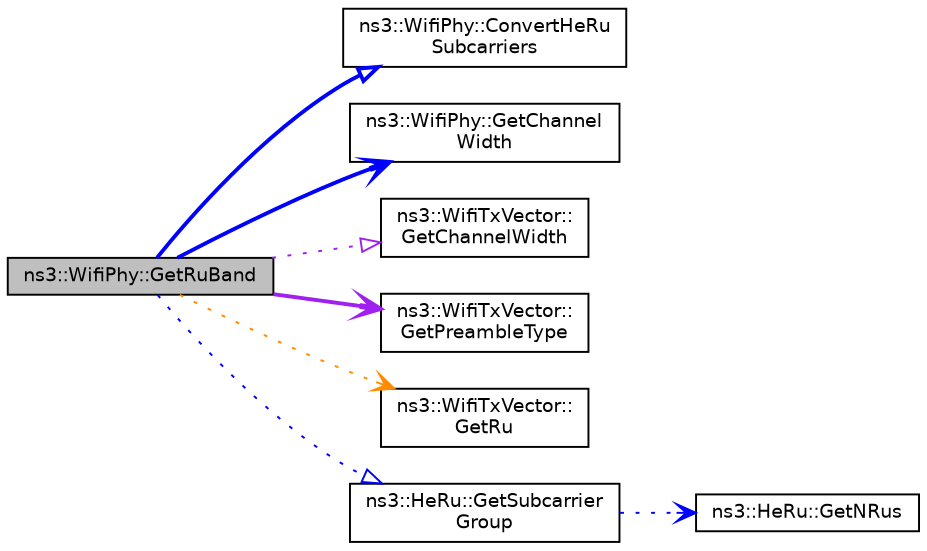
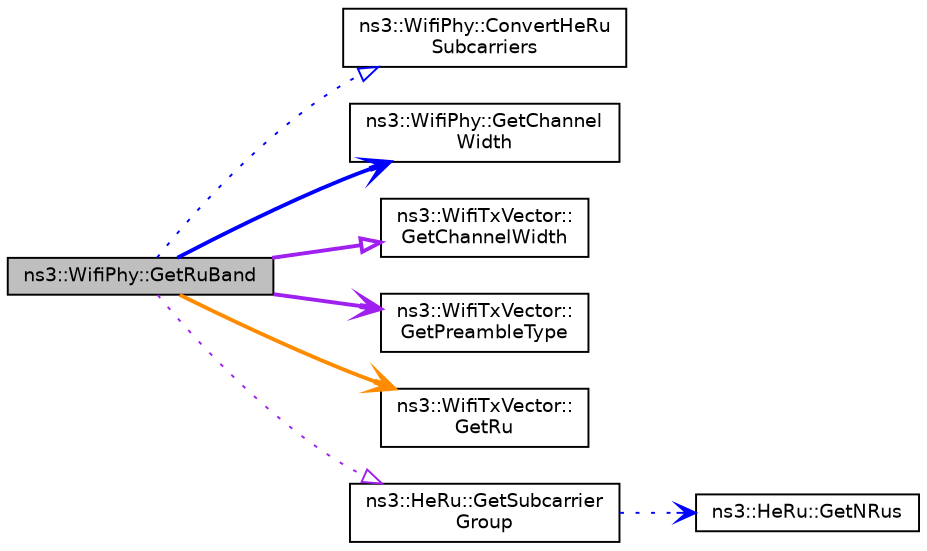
(250, 157) -> (250, 157)
(317, 252) -> (317, 252)
(277, 341) -> (277, 341)
(253, 395) -> (253, 395)
